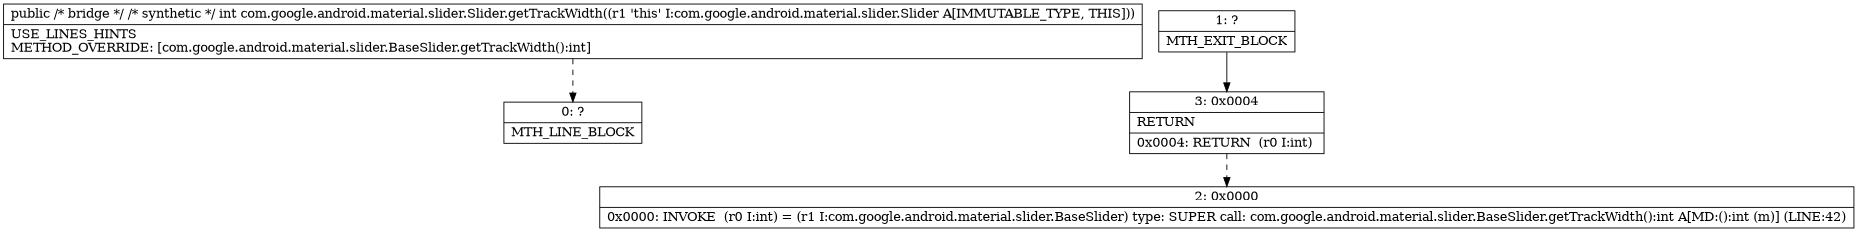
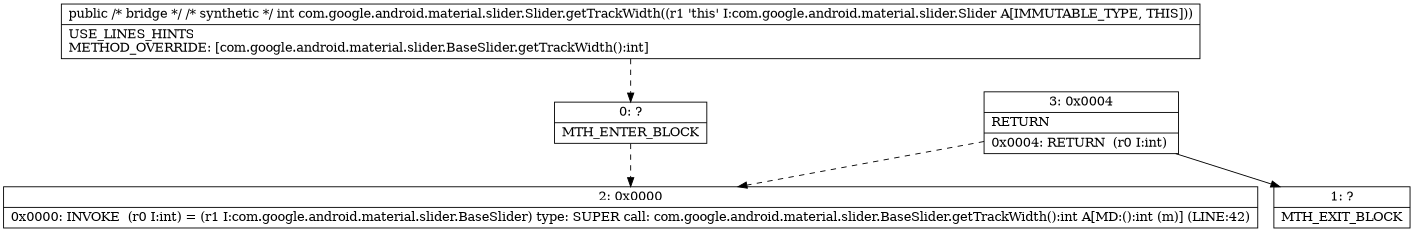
(1227, 67) -> (1224, 169)
(573, 133) -> (631, 133)
none -> (631, 161)
